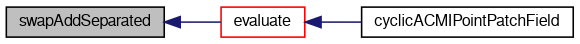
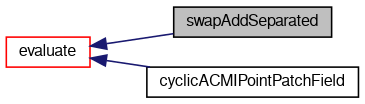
(201, 22) -> (140, 39)
